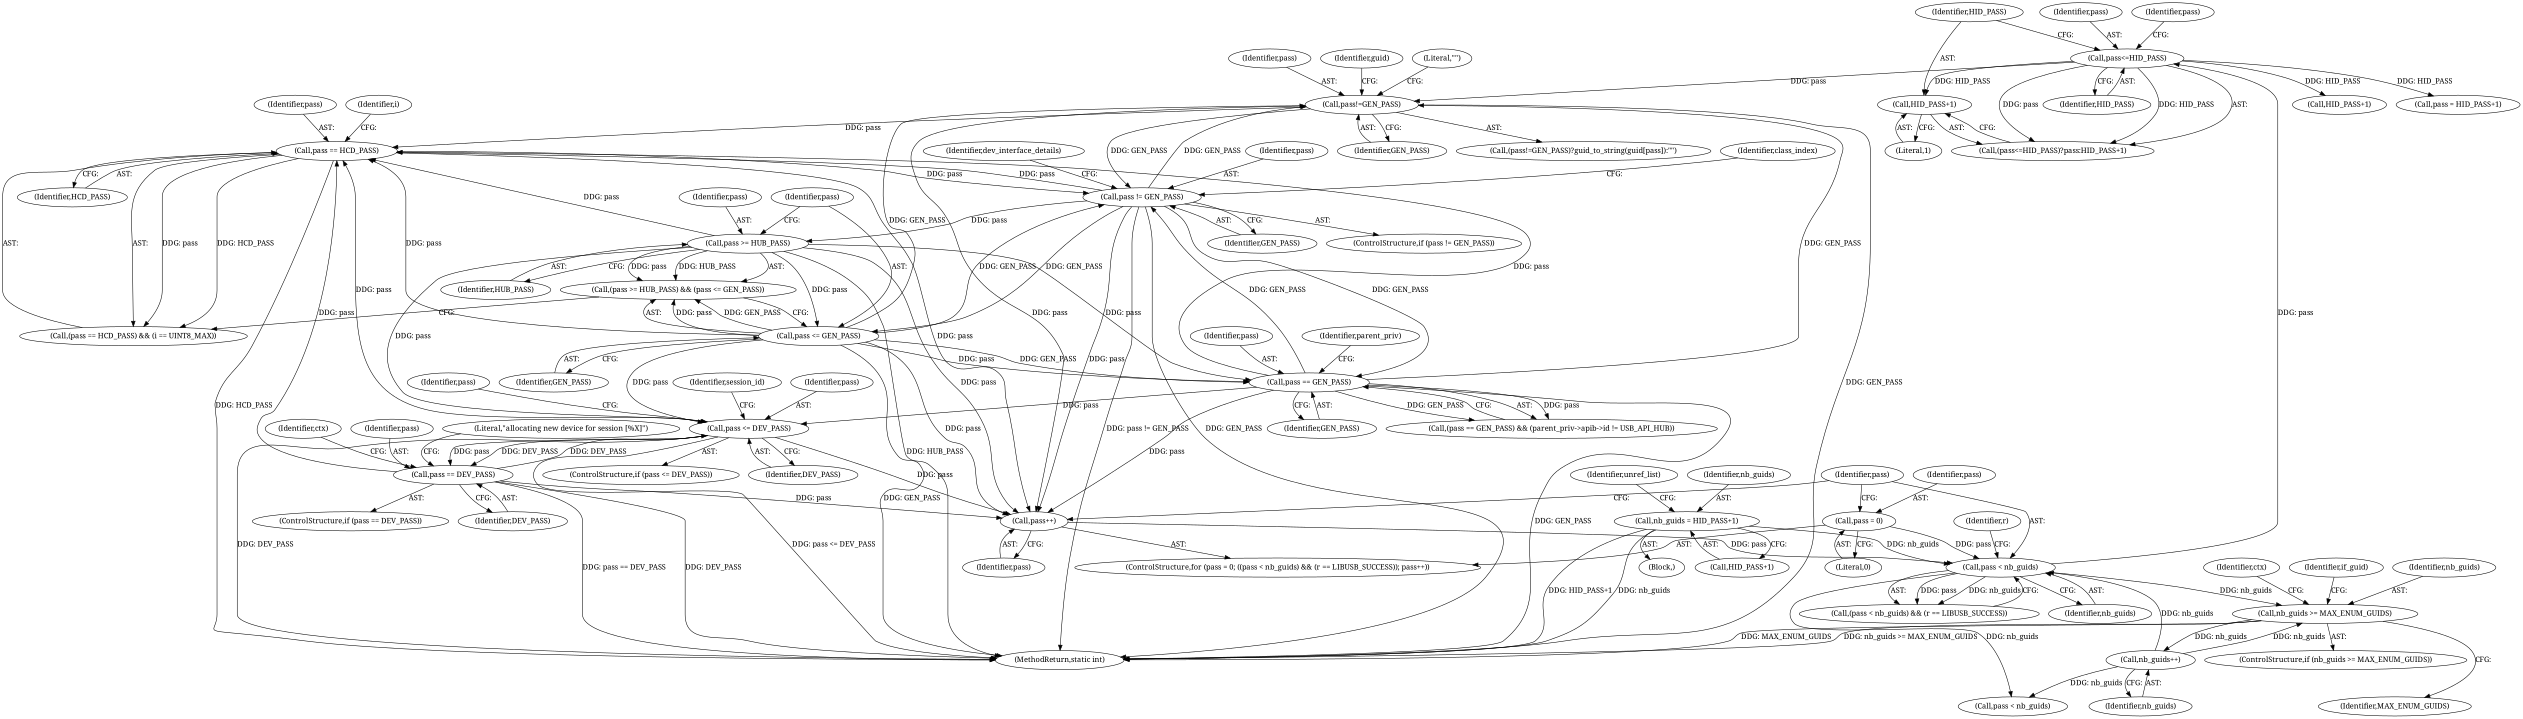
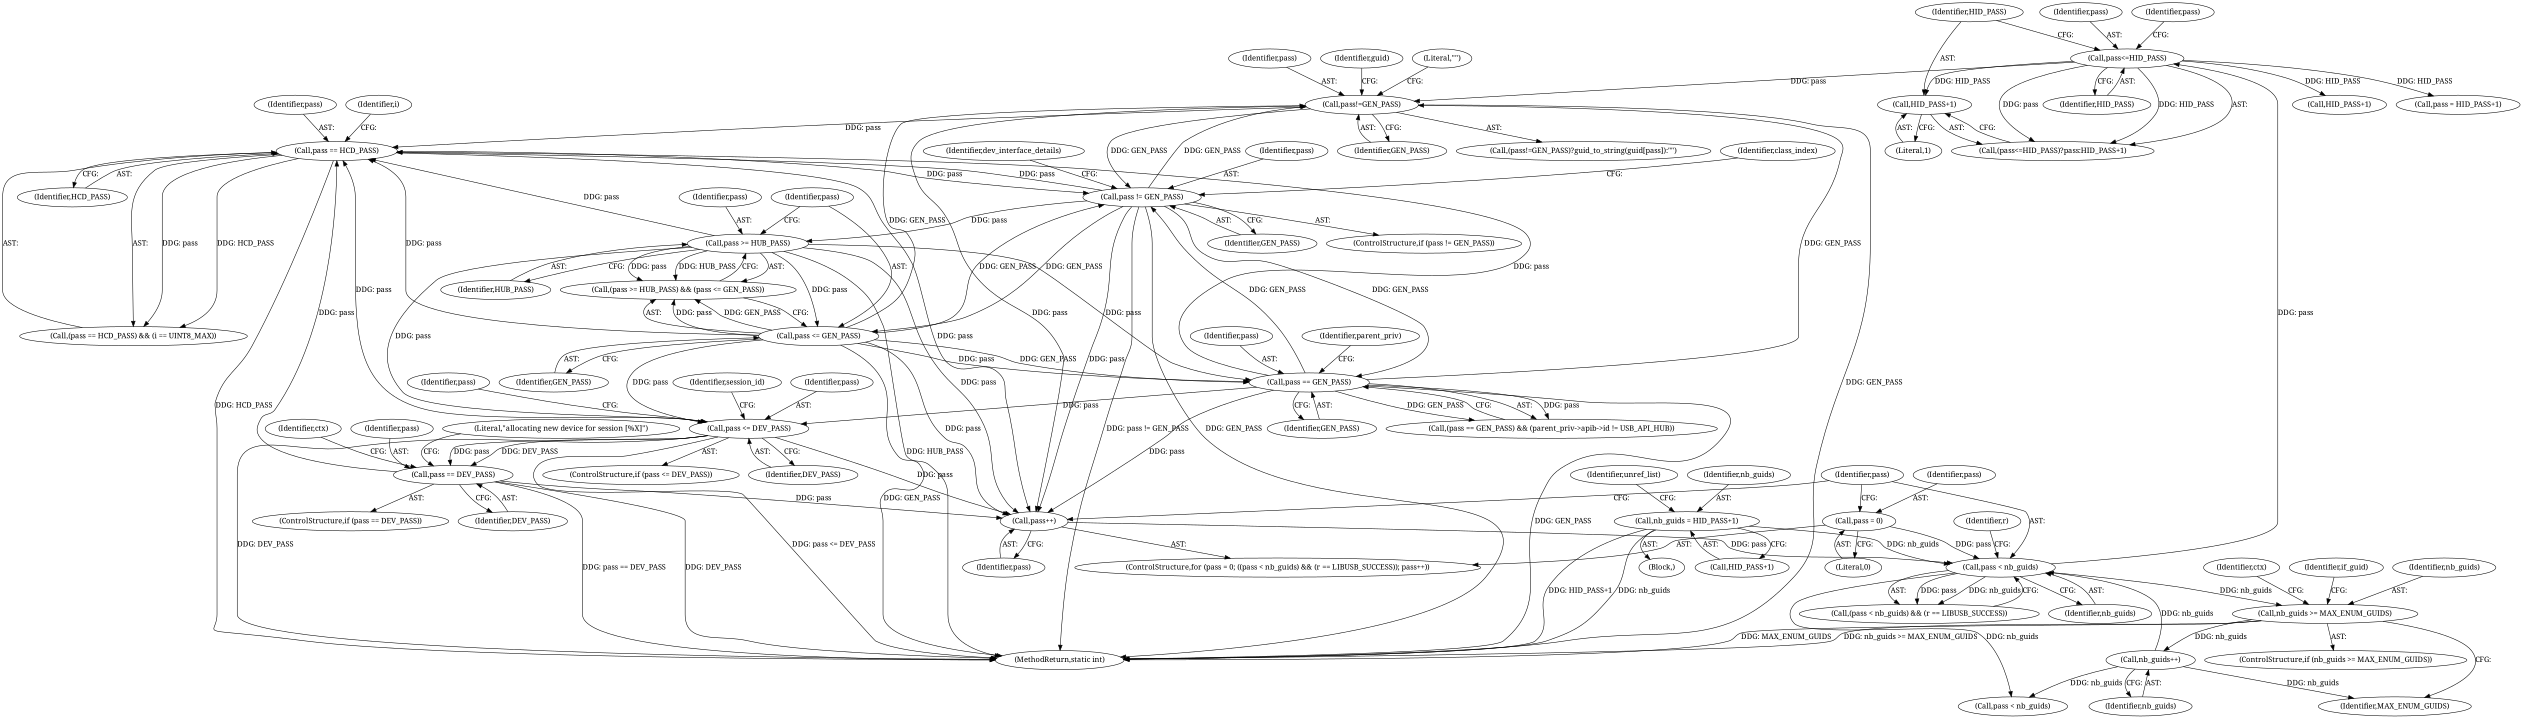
(417, 312) -> (734, 272)
(577, 446) -> none
(2241, 642) -> (2266, 682)
